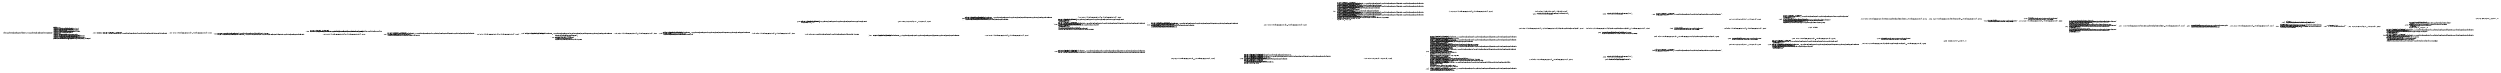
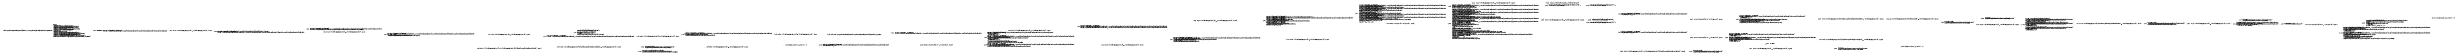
none -> (796, 45)
